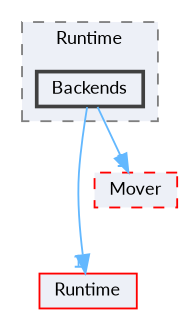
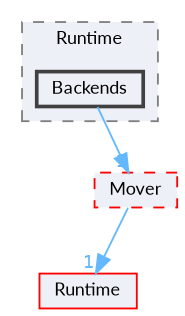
(79, 181) -> (116, 232)
